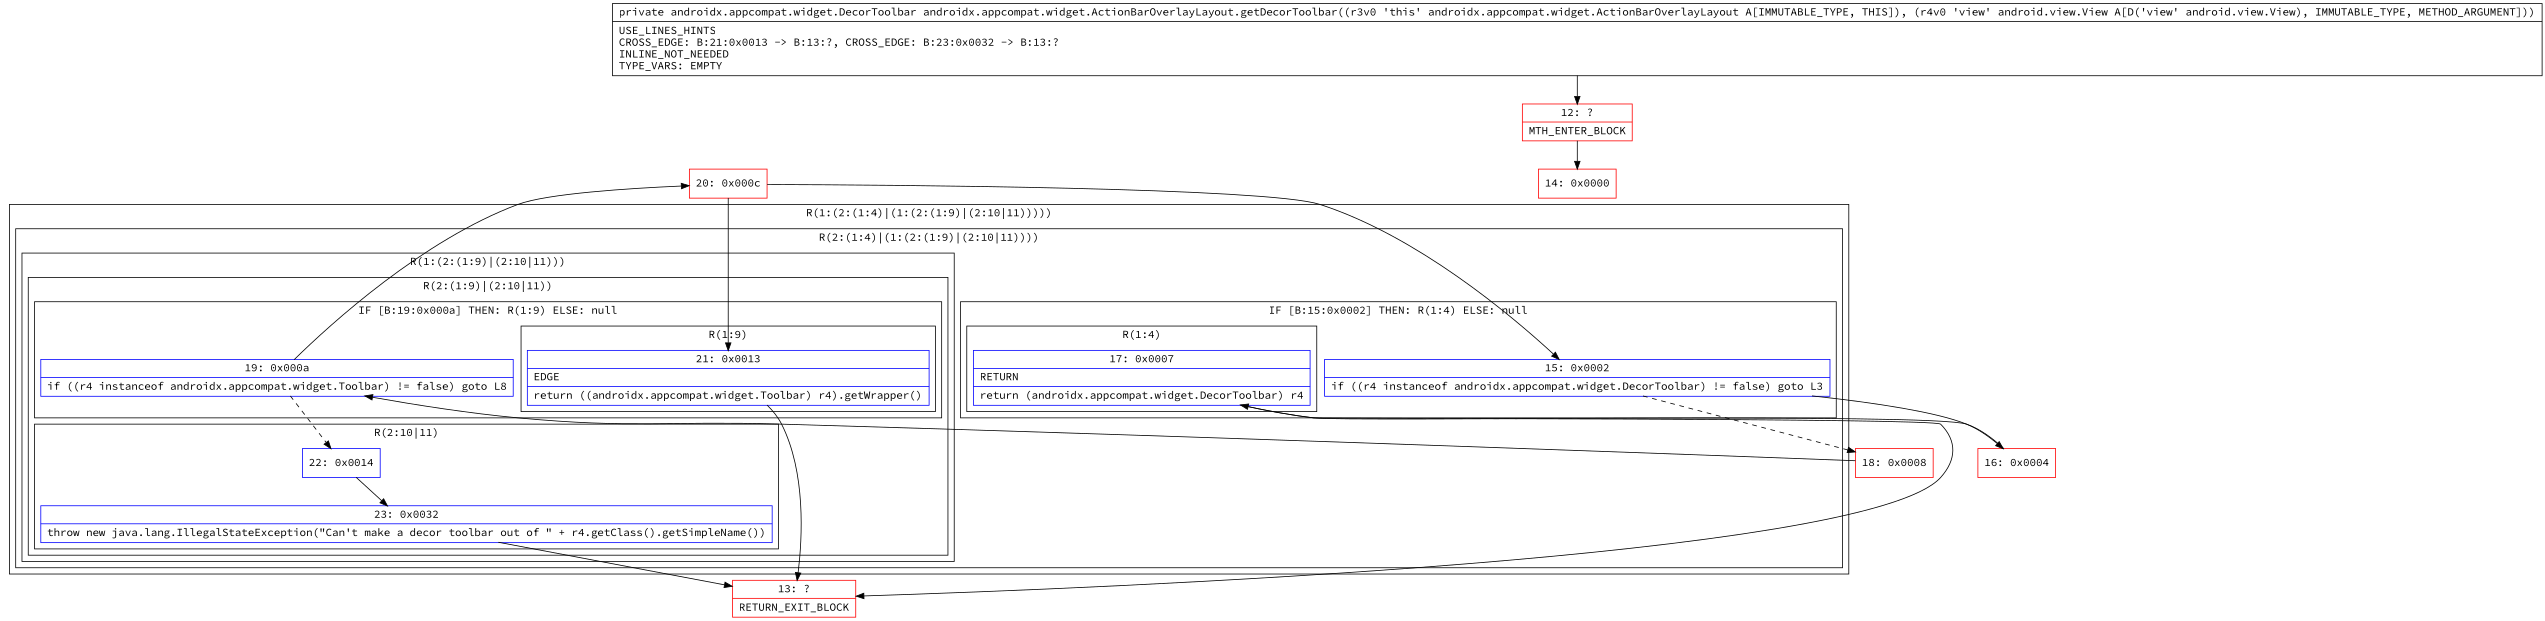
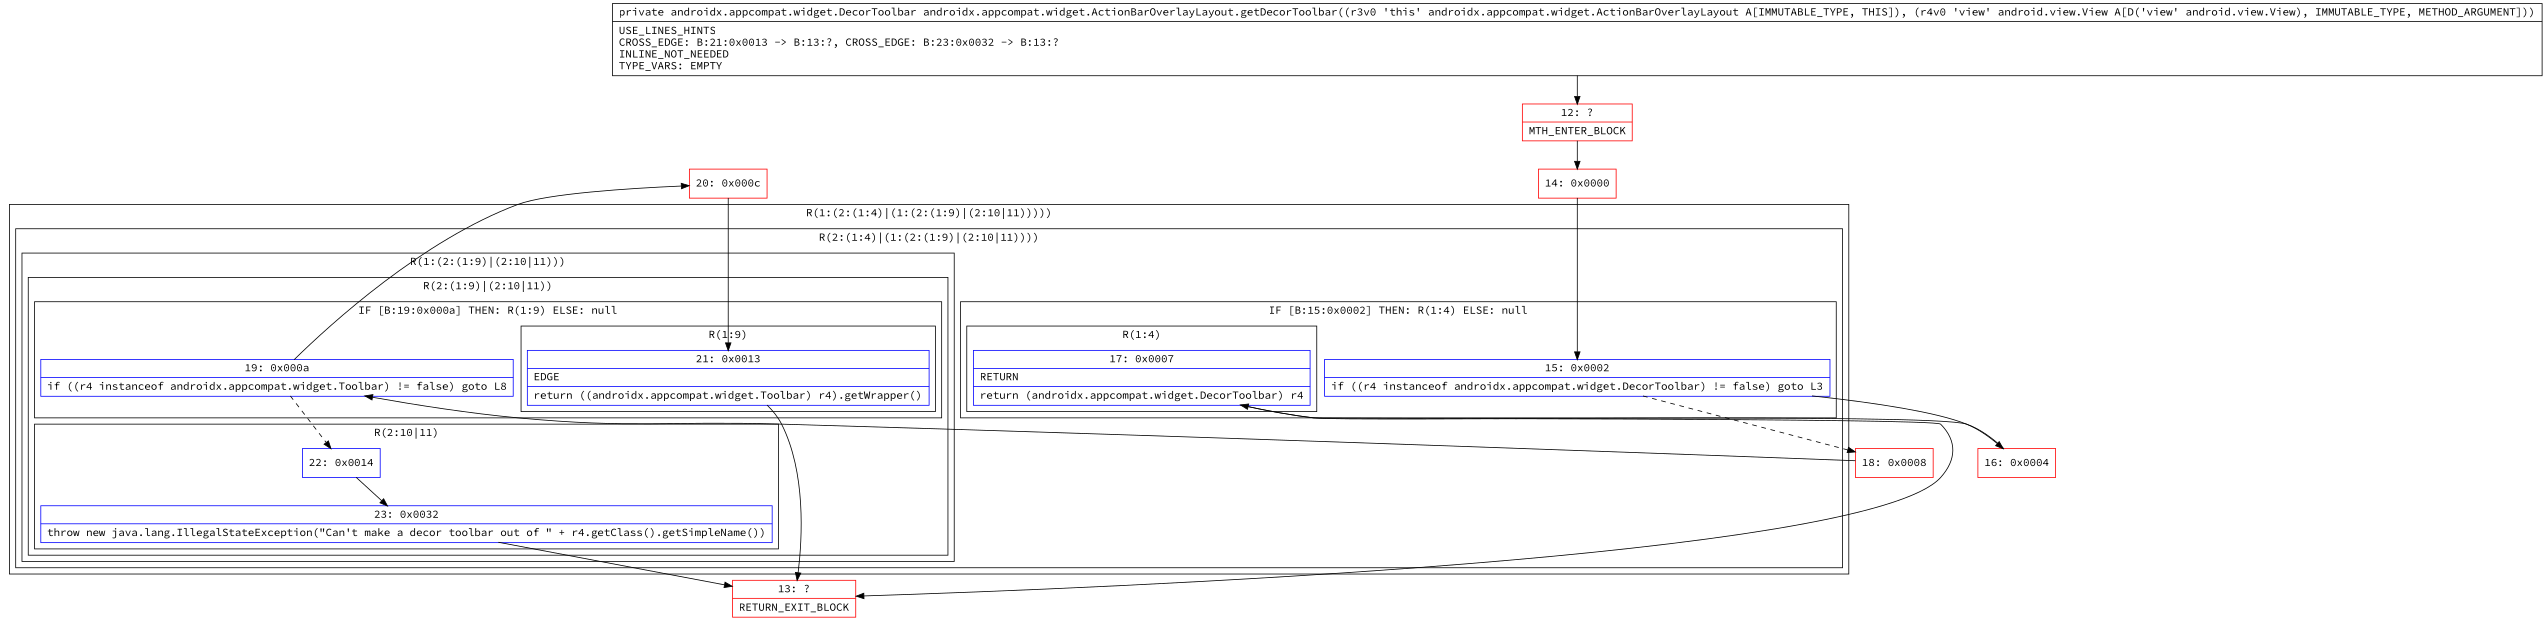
(1183, 192) -> (1577, 275)
